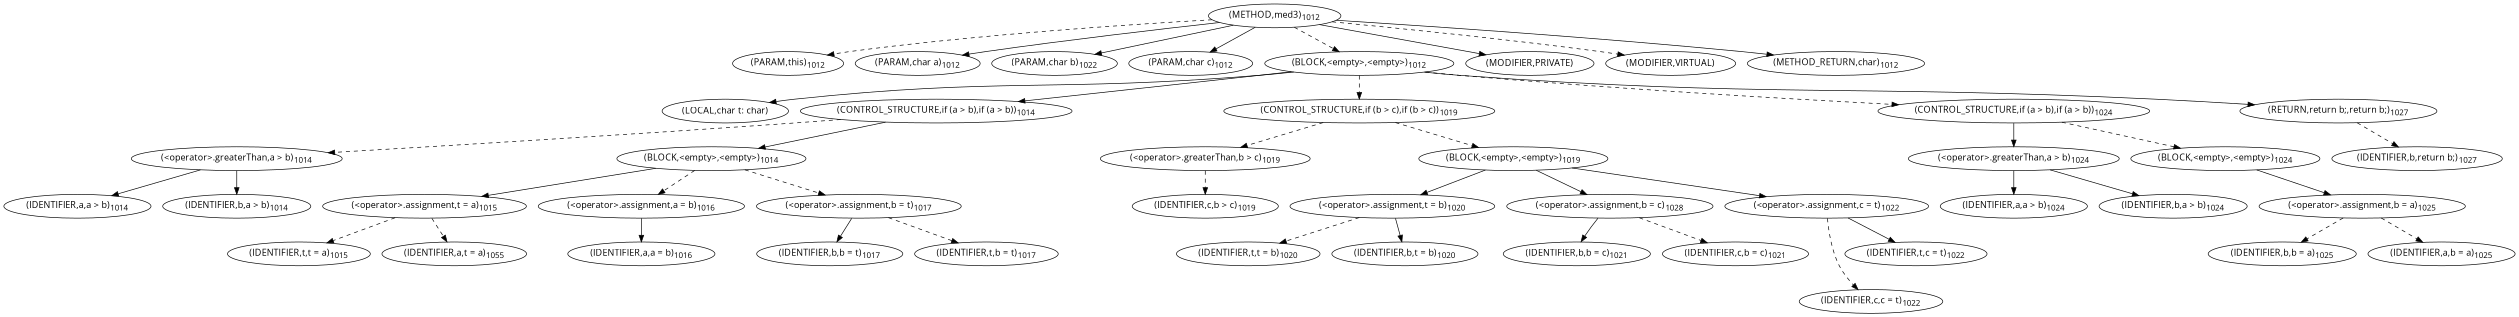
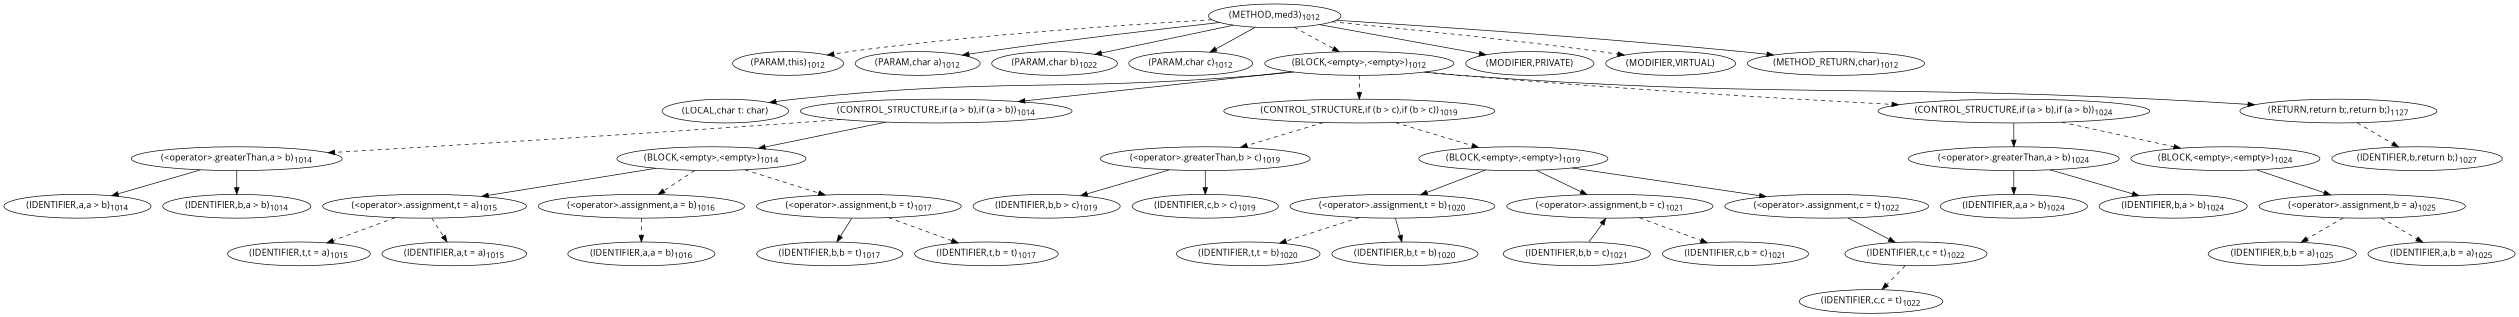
(2400, 110) -> (2400, 110)
(1205, 179) -> (1205, 179)
(1675, 205) -> (1675, 205)
none -> (1047, 206)
(641, 227) -> (641, 227)
(1591, 227) -> (1596, 233)
(495, 253) -> (495, 253)
(1834, 254) -> (1896, 275)
